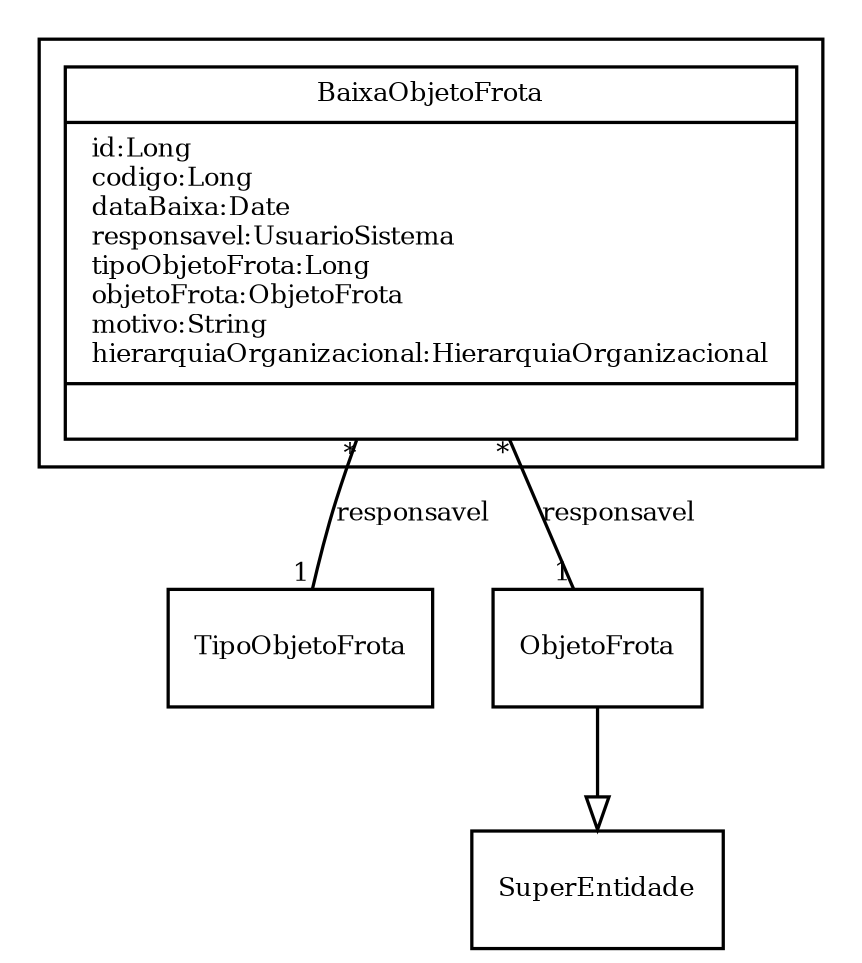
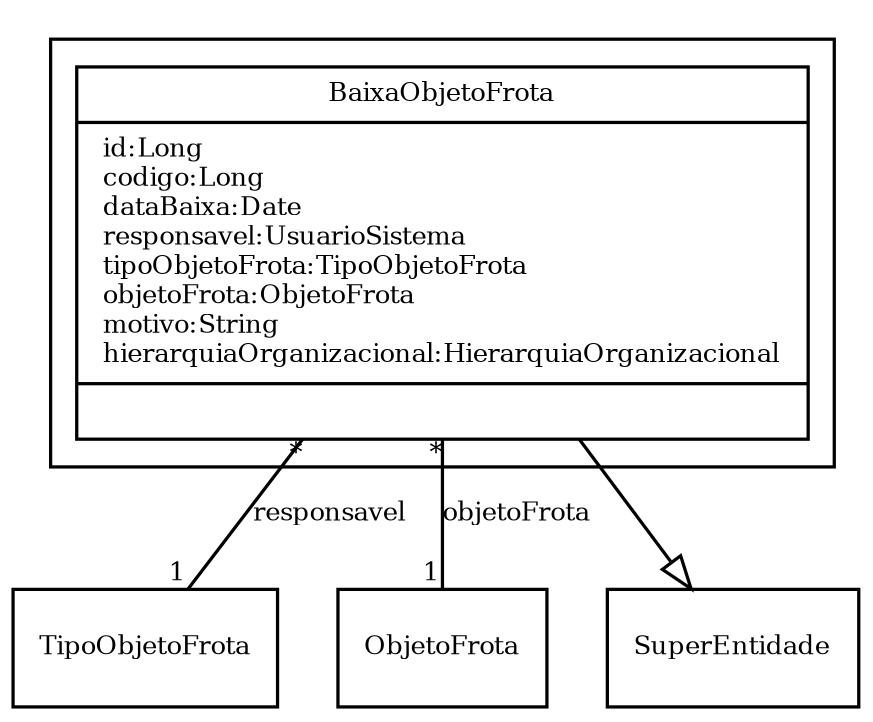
(232, 266) -> (315, 266)
(619, 514) -> (518, 514)
(598, 752) -> (625, 500)
